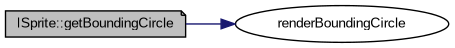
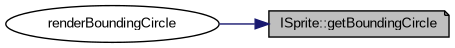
(203, 24) -> (237, 24)
